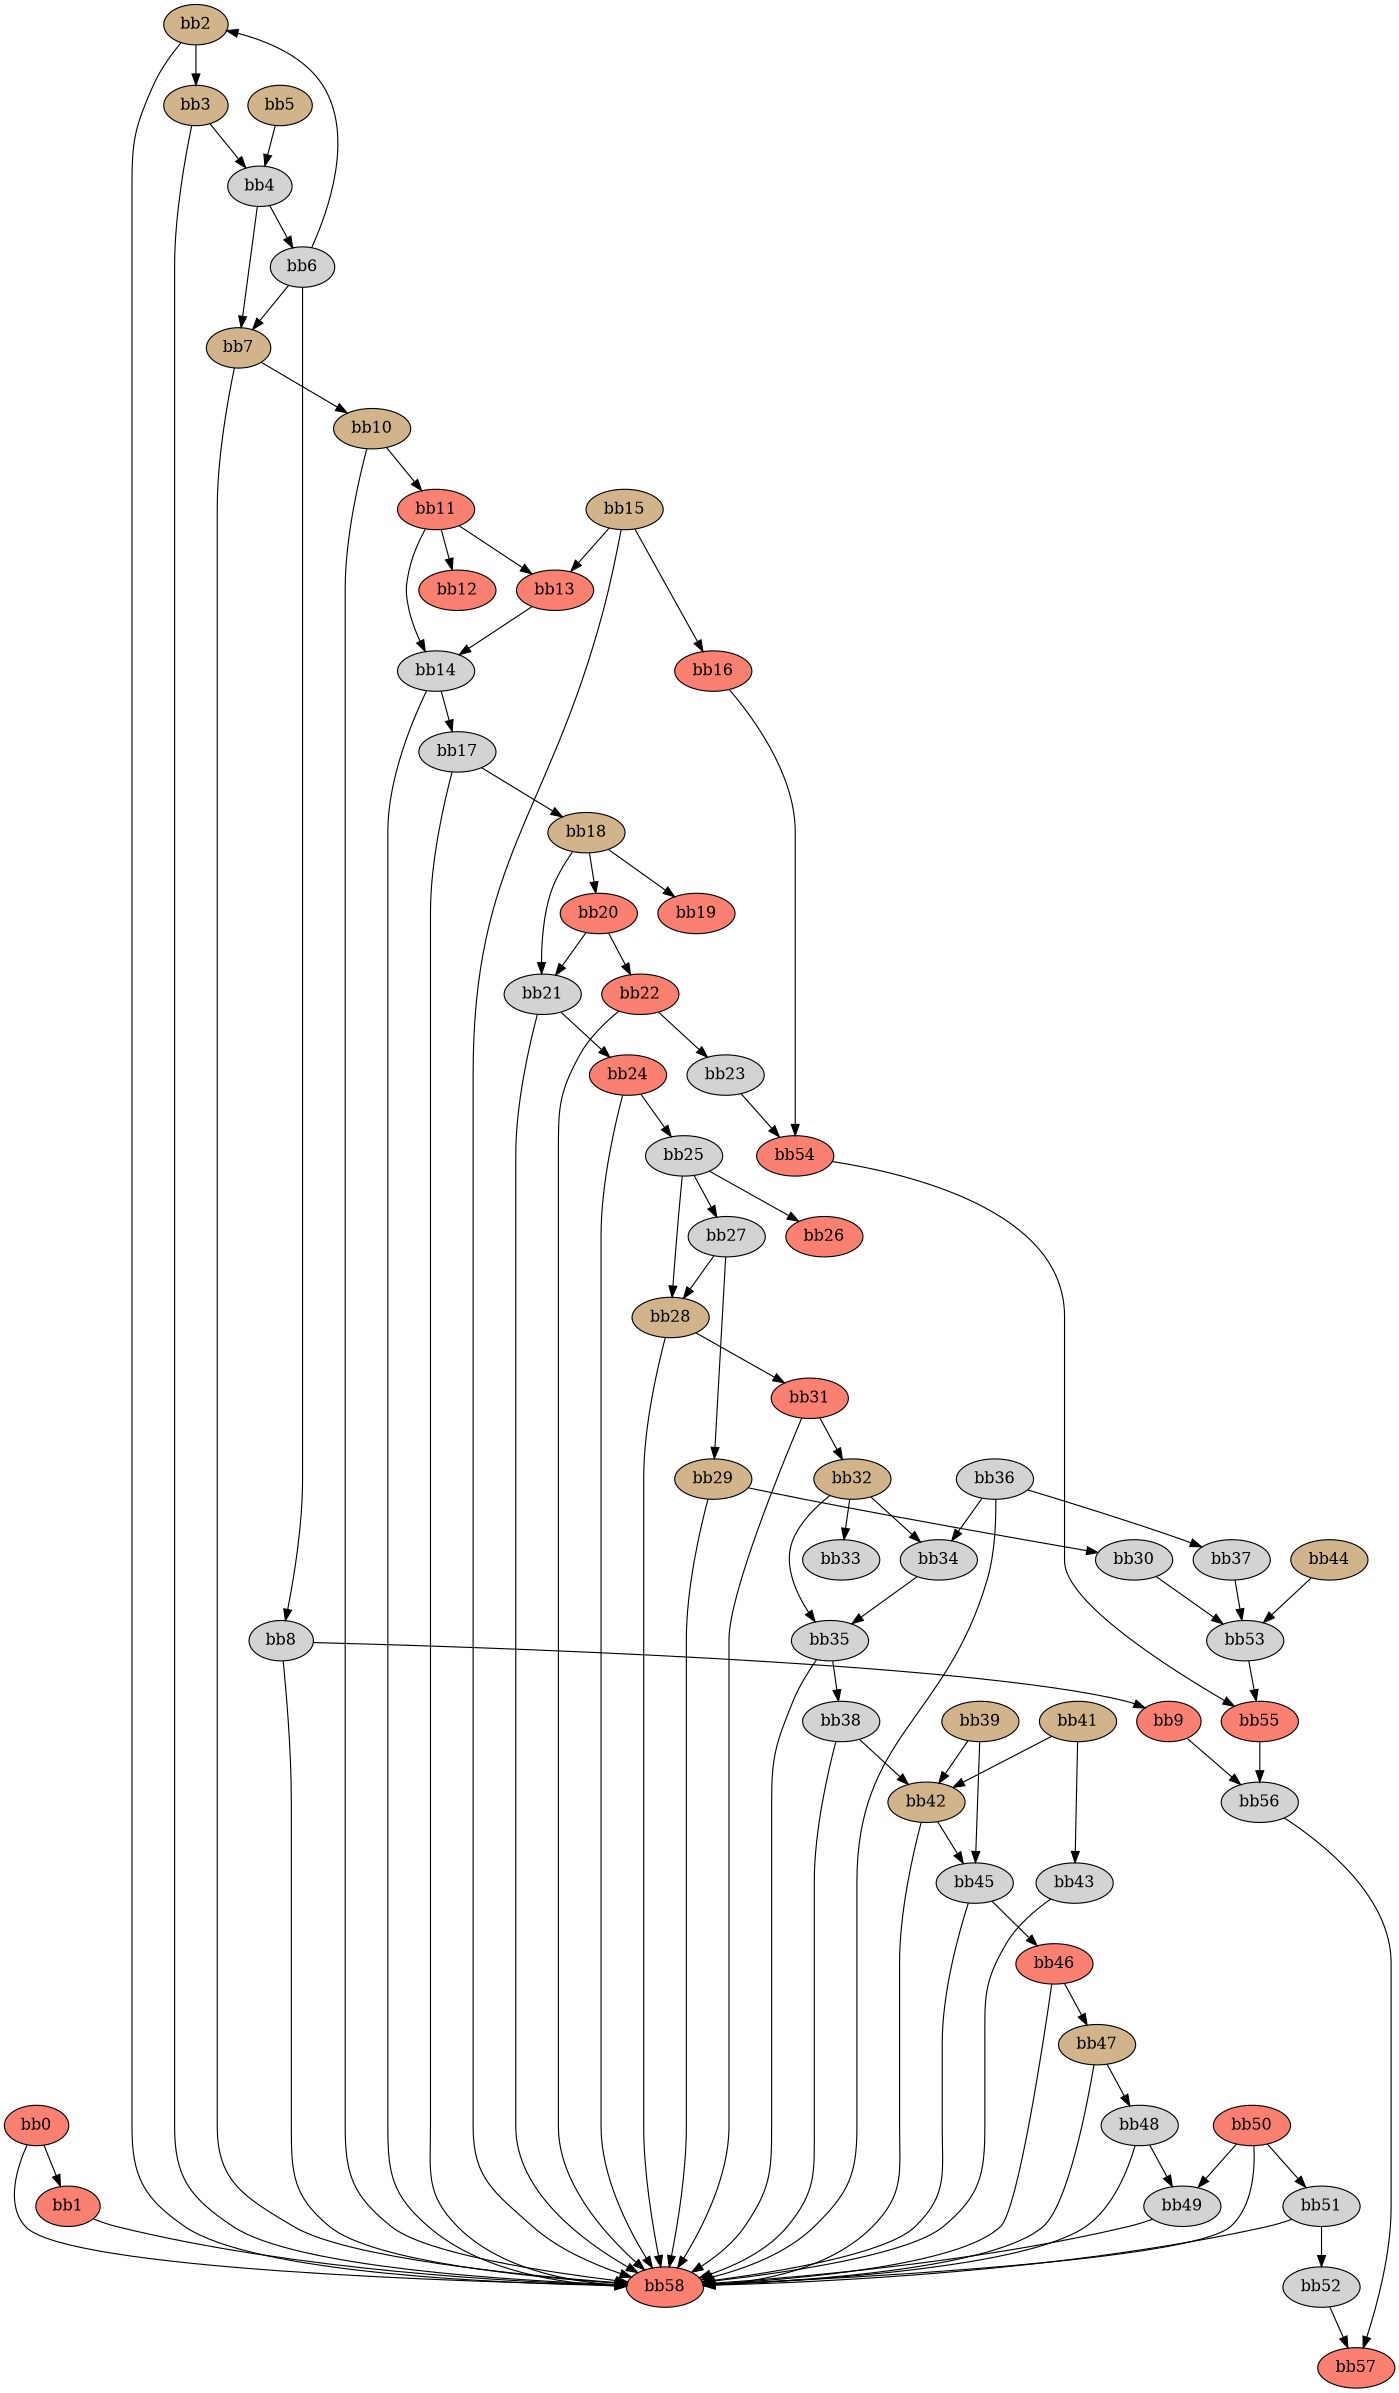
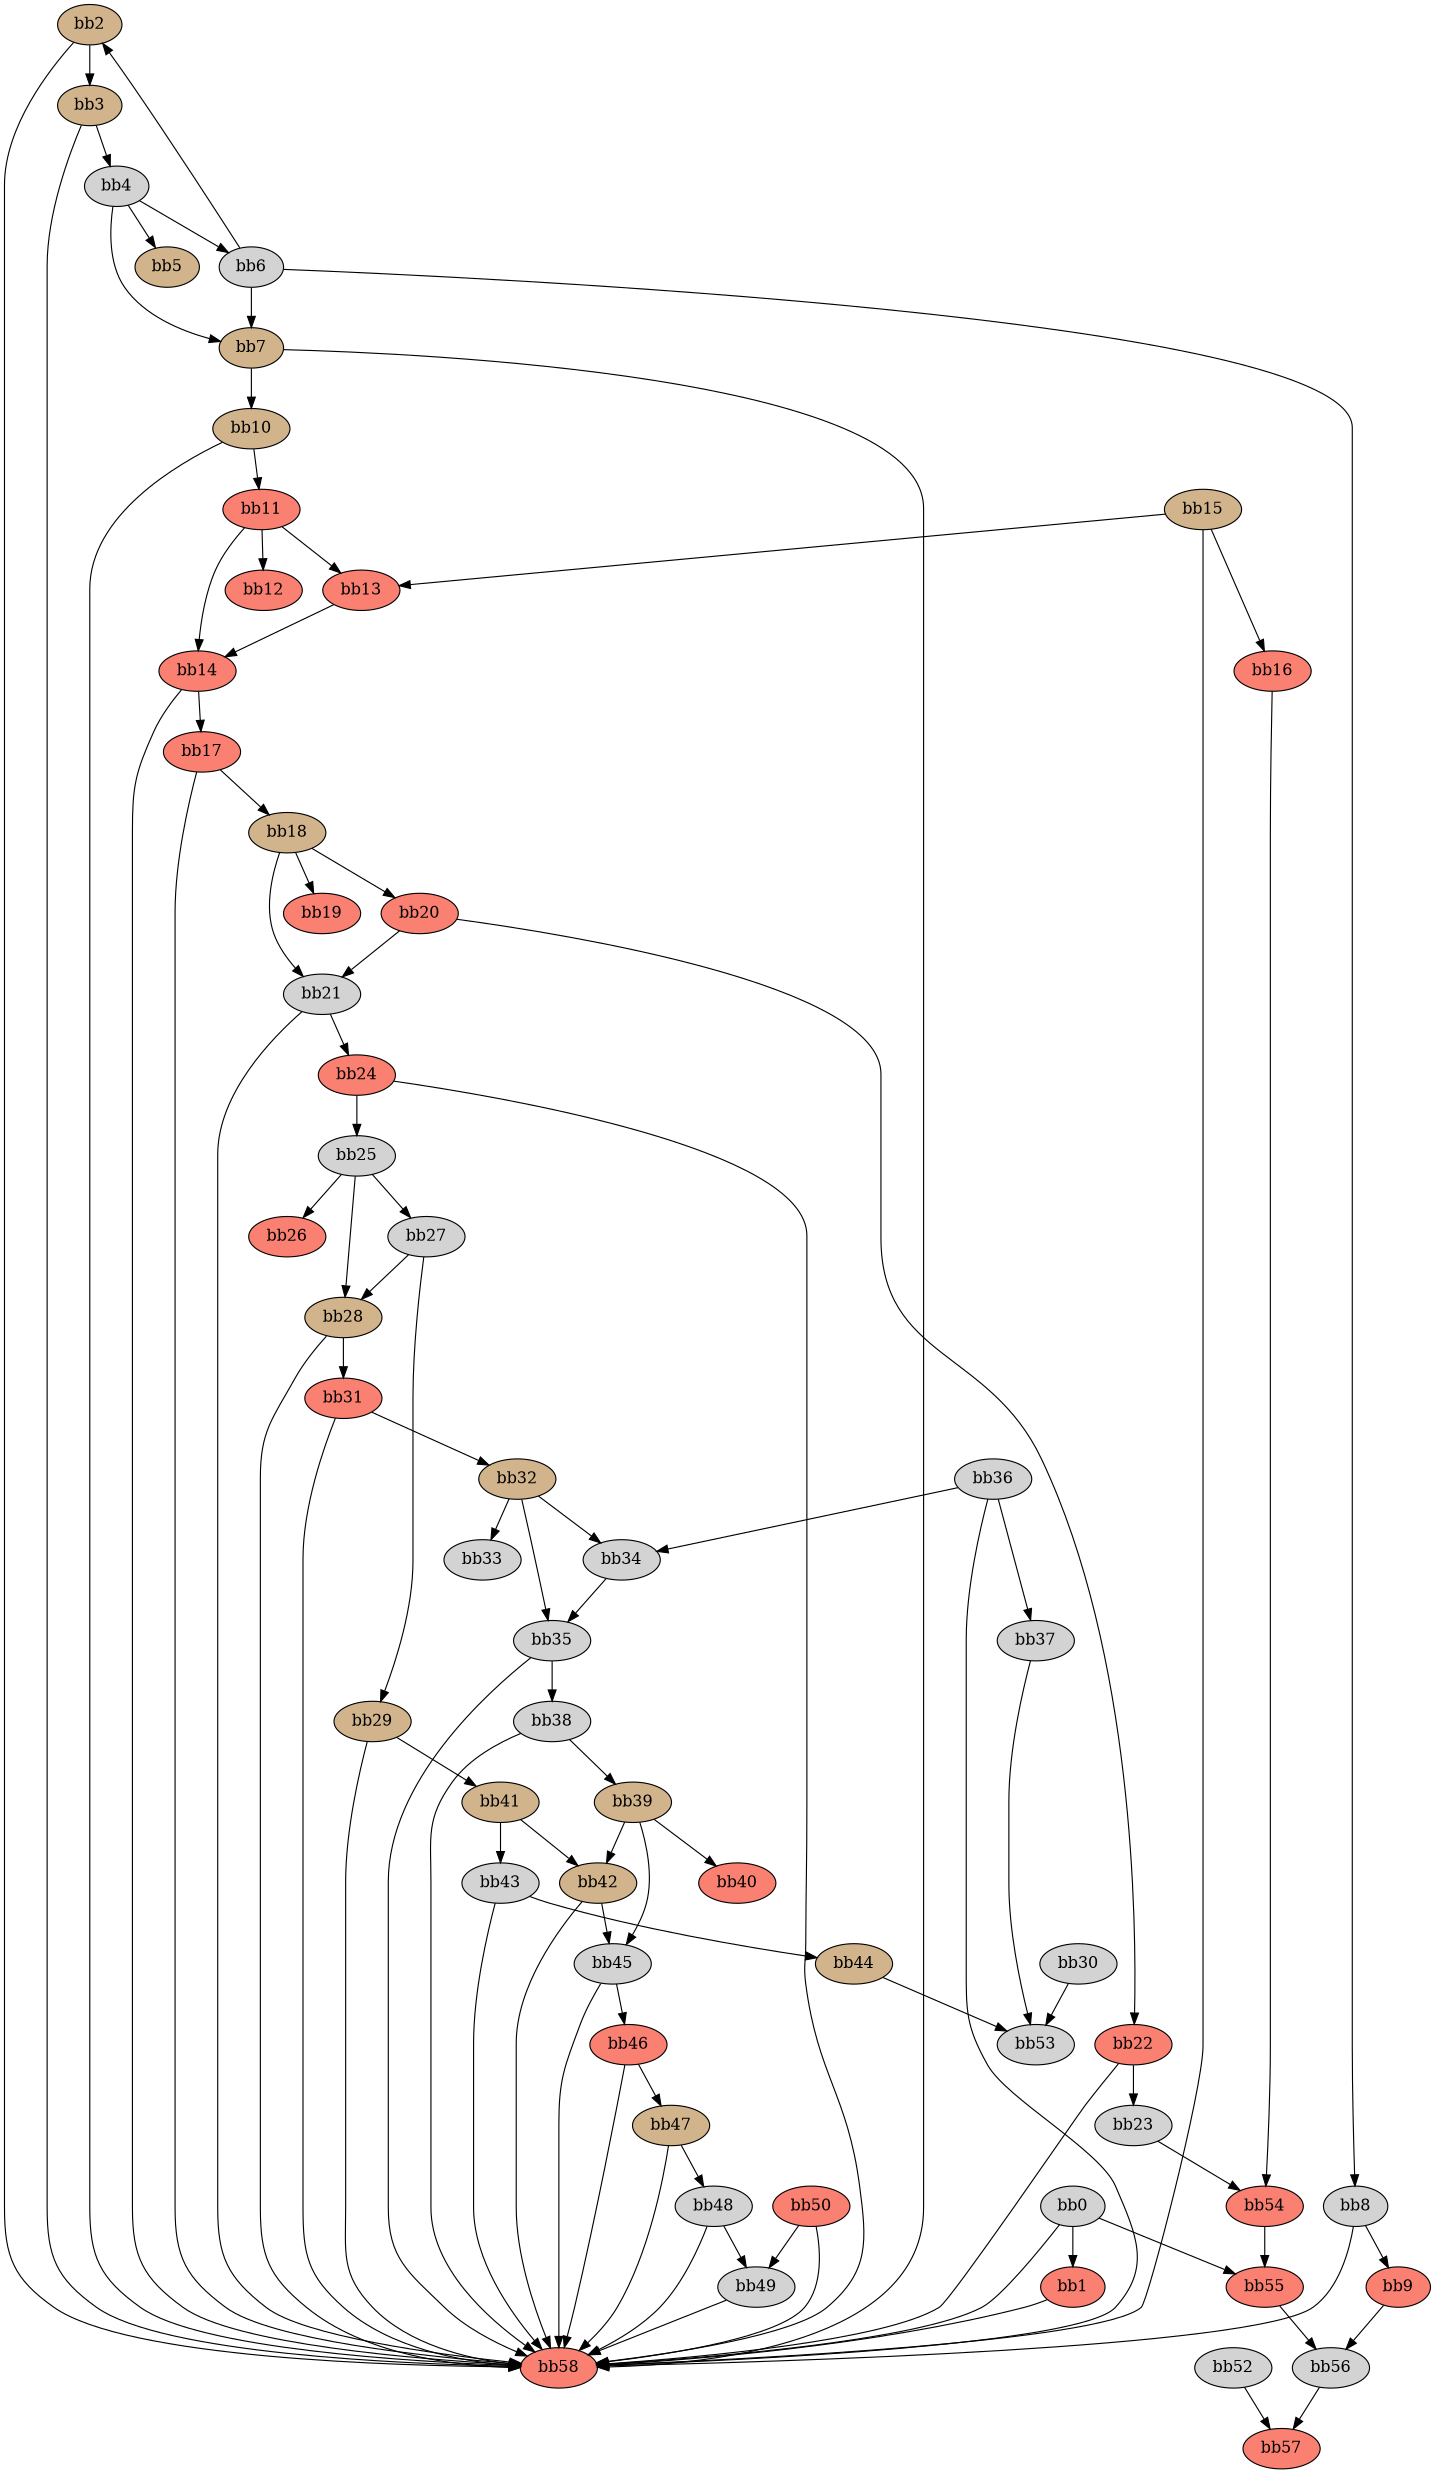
(271, 140) -> (139, 222)
(436, 671) -> (198, 671)
(457, 752) -> (202, 752)
(917, 1521) -> (426, 1756)
(1251, 1675) -> (1168, 2246)
(880, 1758) -> (589, 1758)
none -> (737, 1883)
none -> (667, 1931)
(37, 2125) -> (1073, 2206)
(1322, 2206) -> none
